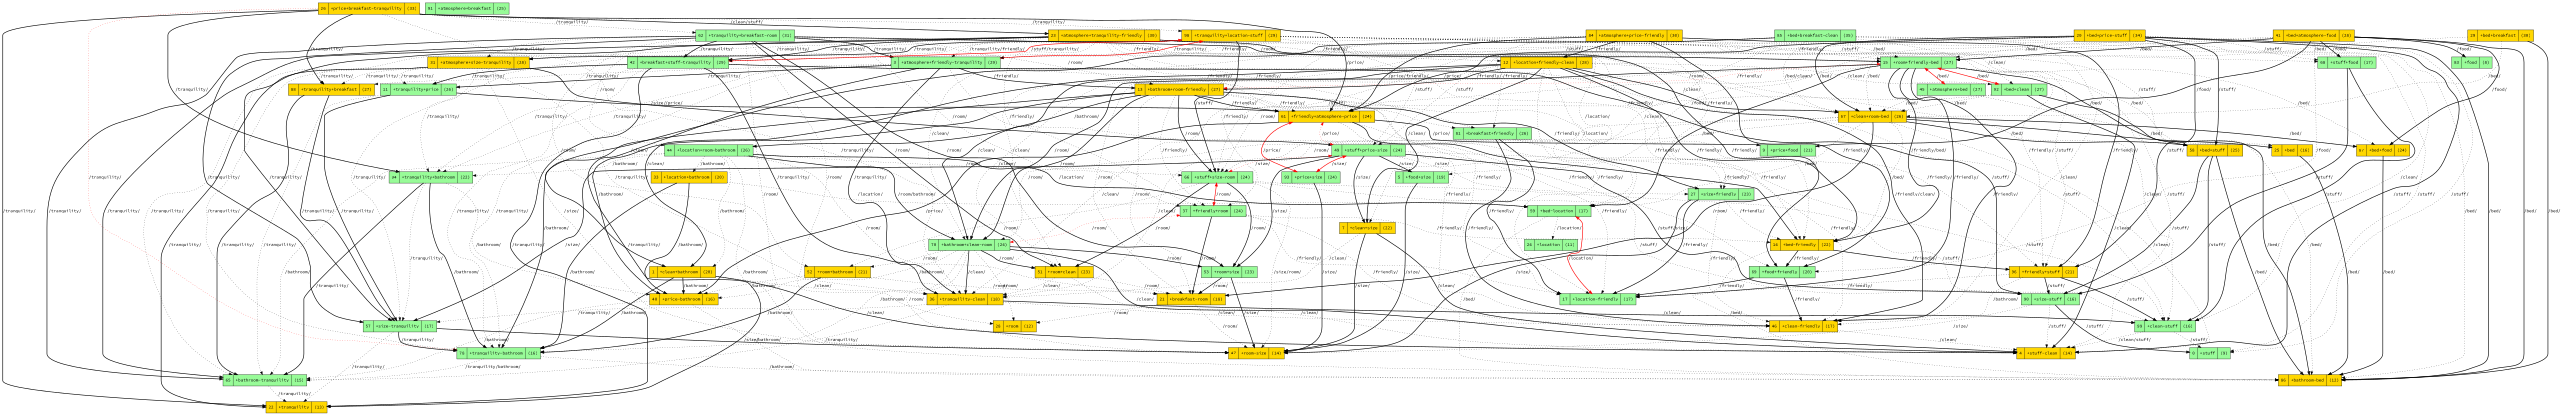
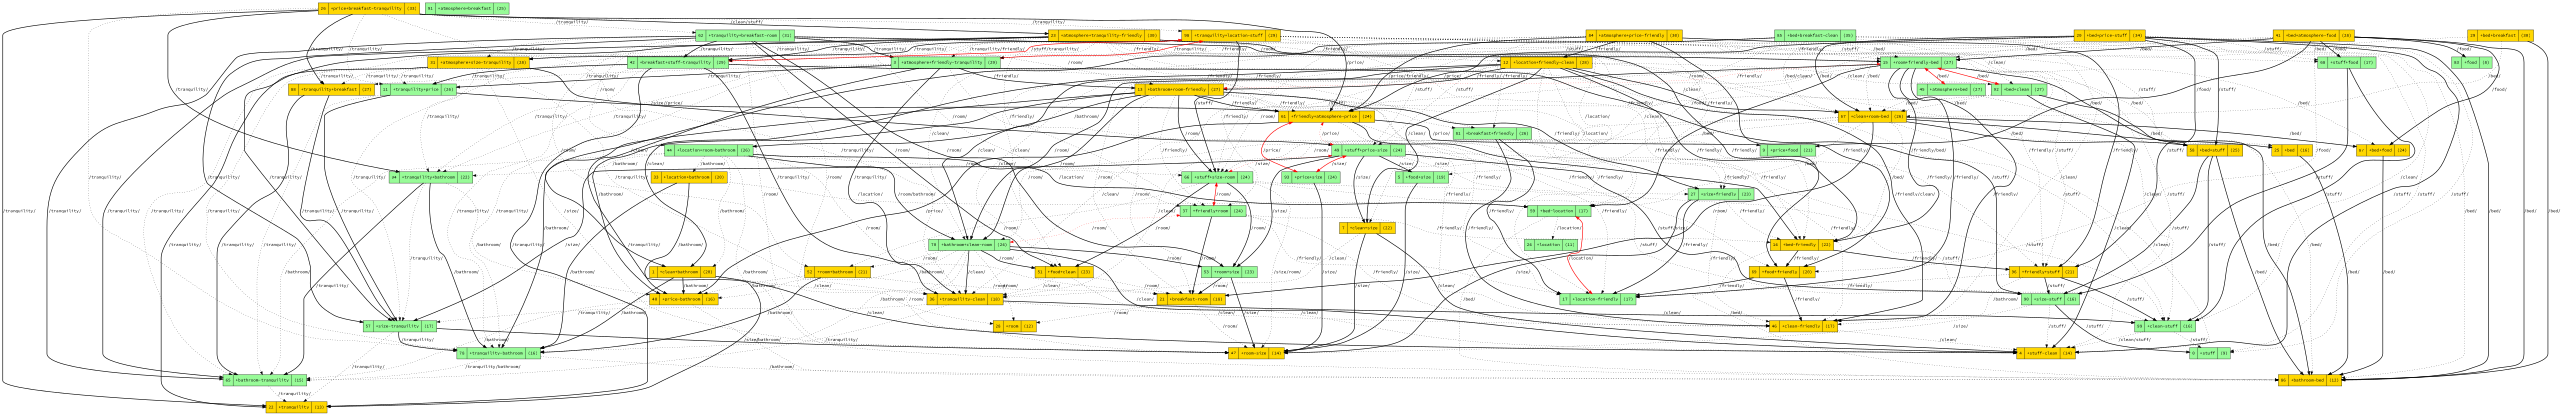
none -> (348, 58)
(90, 206) -> (90, 206)
(1062, 272) -> (1062, 272)
(1782, 272) -> (1782, 272)
